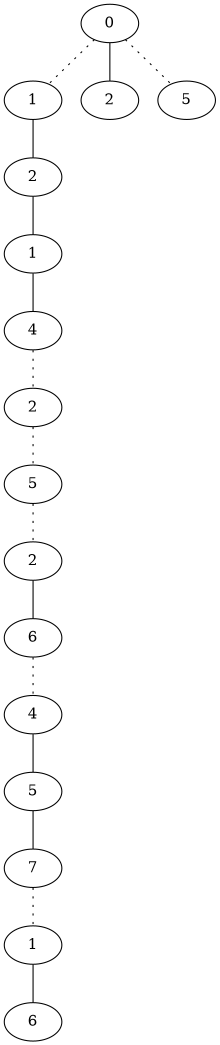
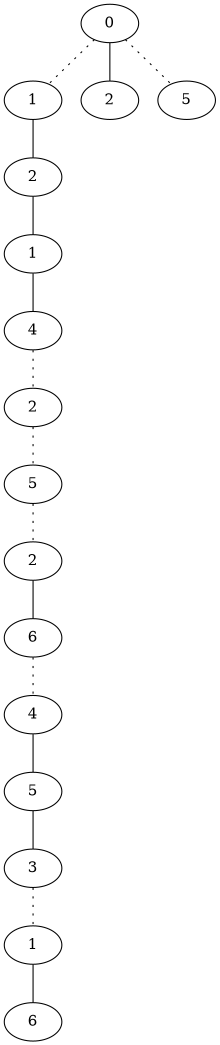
(33, 868) -> (33, 868)
